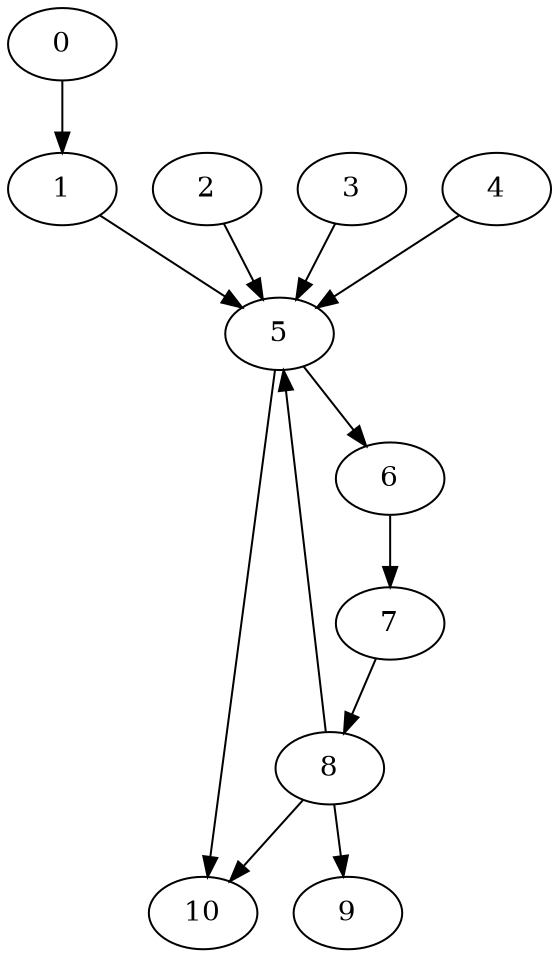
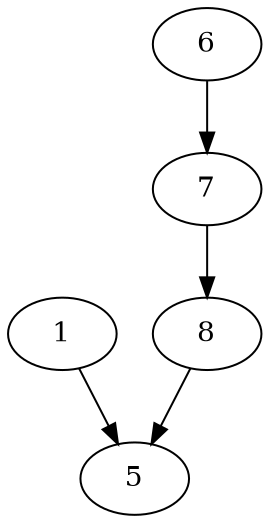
(62, 44) -> none
(207, 189) -> none
(352, 189) -> none
(497, 189) -> none
(329, 398) -> none
(203, 913) -> none
(348, 913) -> none
